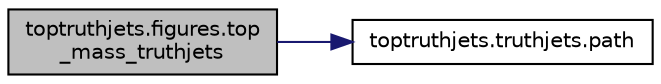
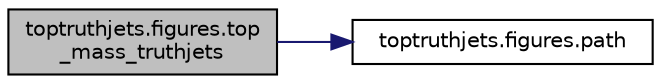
(503, 42) -> (503, 42)
